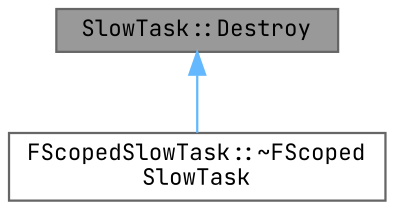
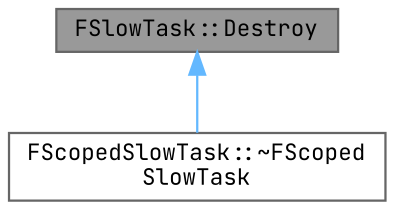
(197, 30) -> (197, 30)
